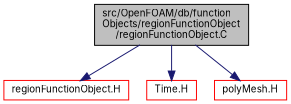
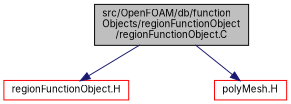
(172, 90) -> none
